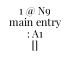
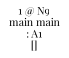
(35, 29) -> (35, 29)
